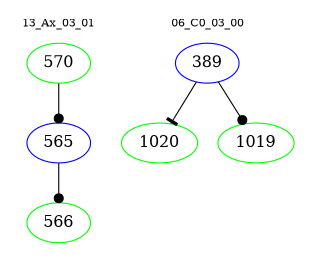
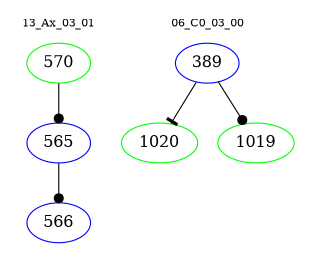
(59, 223) -> (59, 223)
